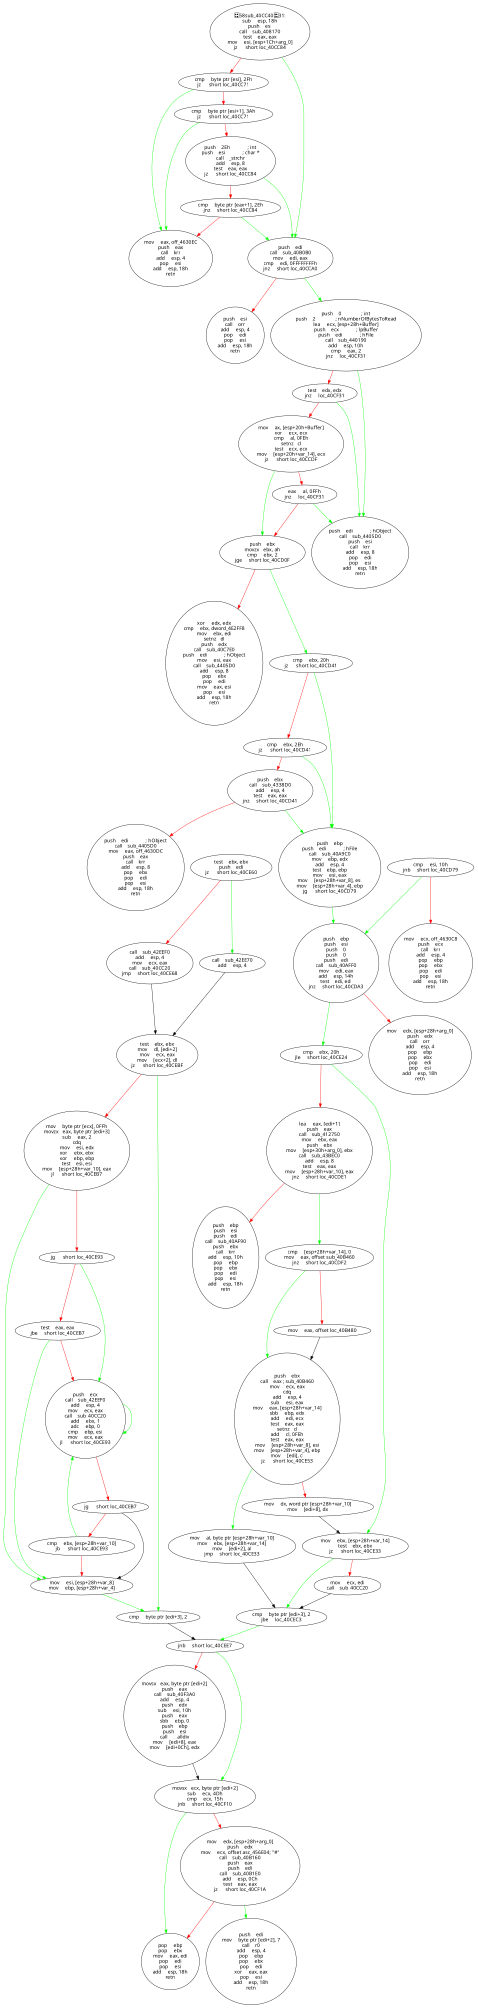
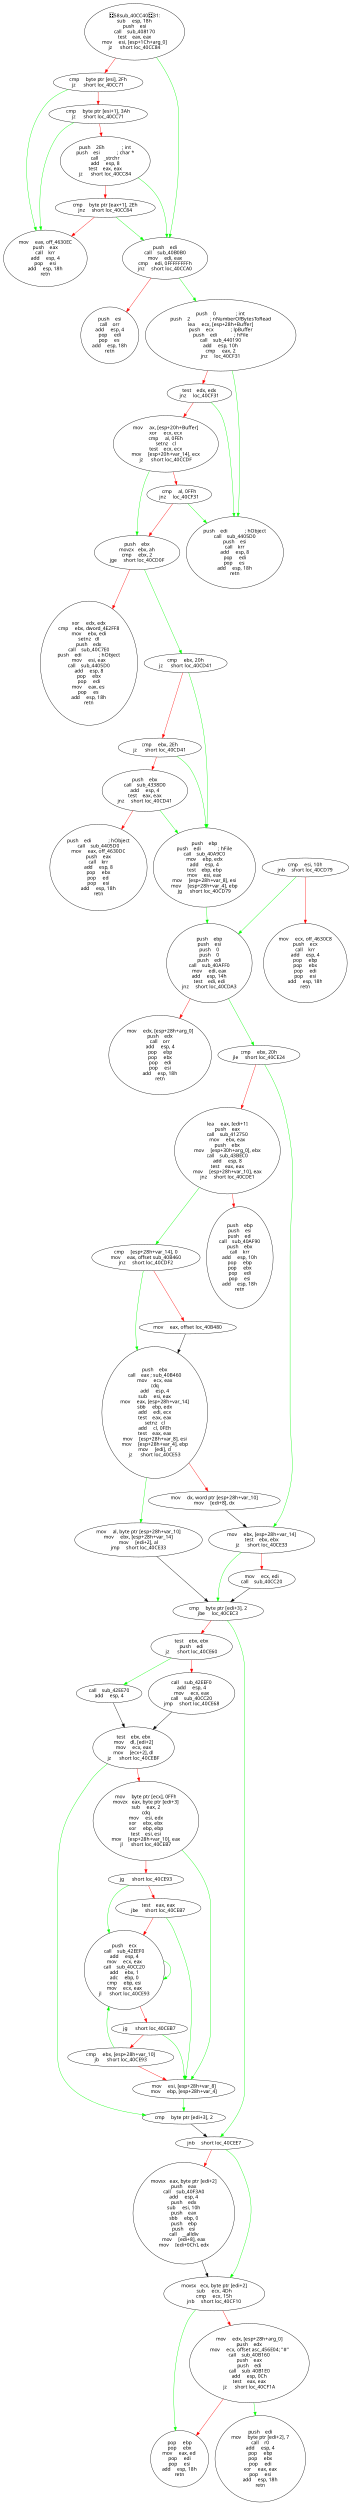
(305, 494) -> (179, 494)
(144, 1546) -> (179, 2052)
none -> (207, 1626)
